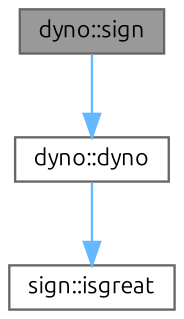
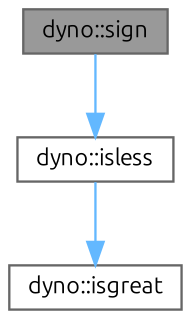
(92, 159) -> (95, 159)
(92, 287) -> (95, 287)
